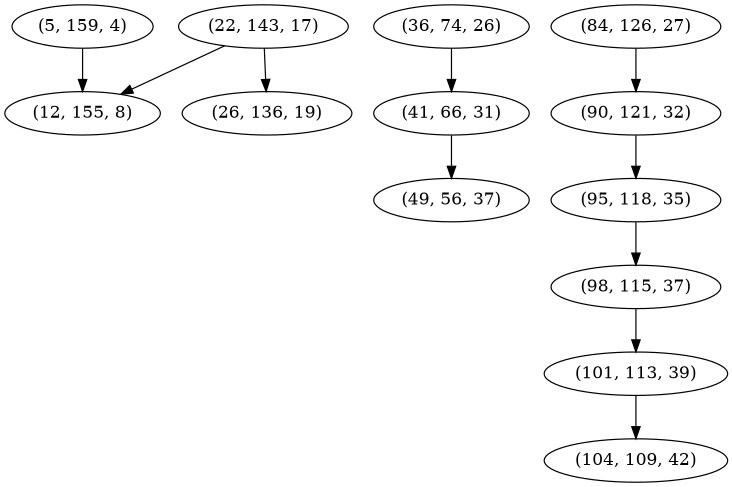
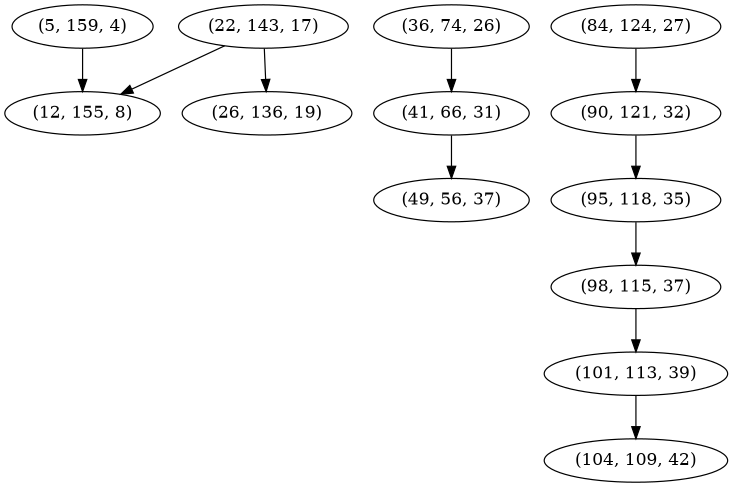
(636, 27) -> (636, 27)
